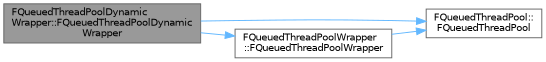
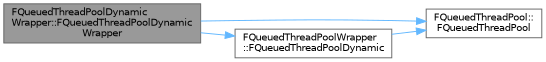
(313, 43) -> (313, 43)
